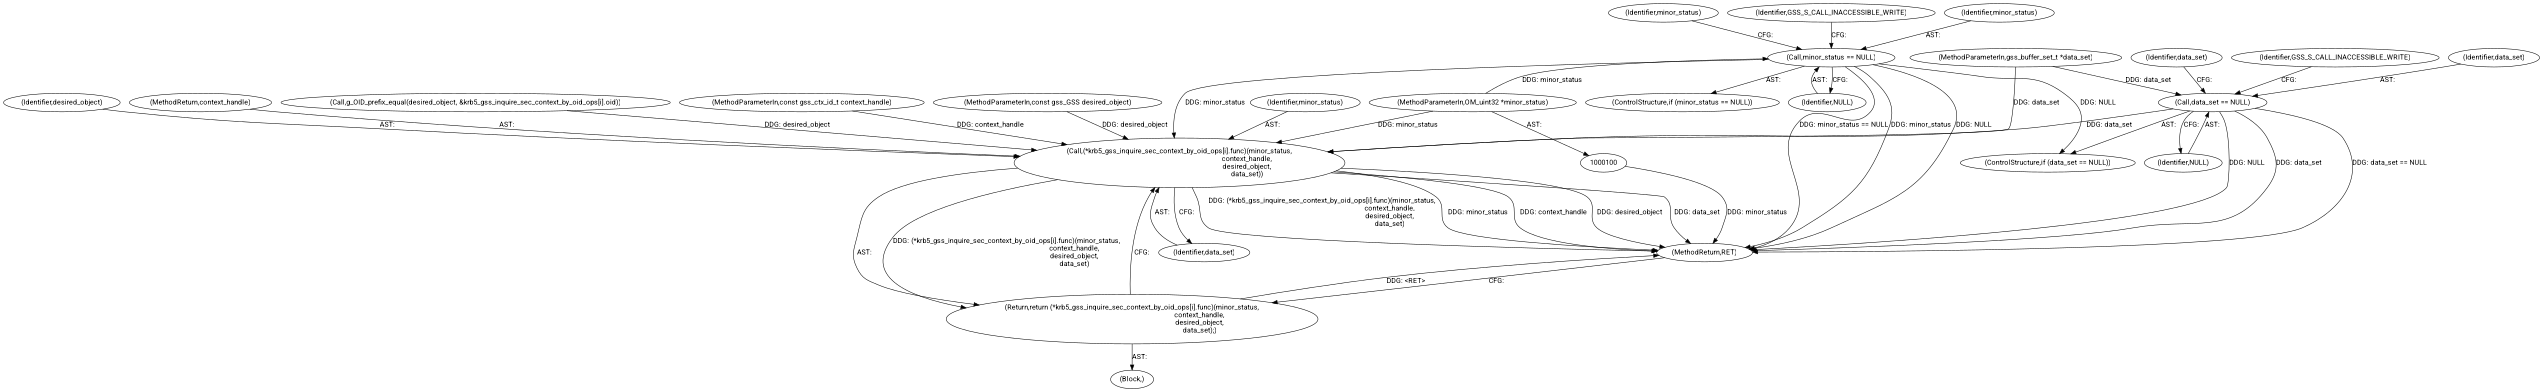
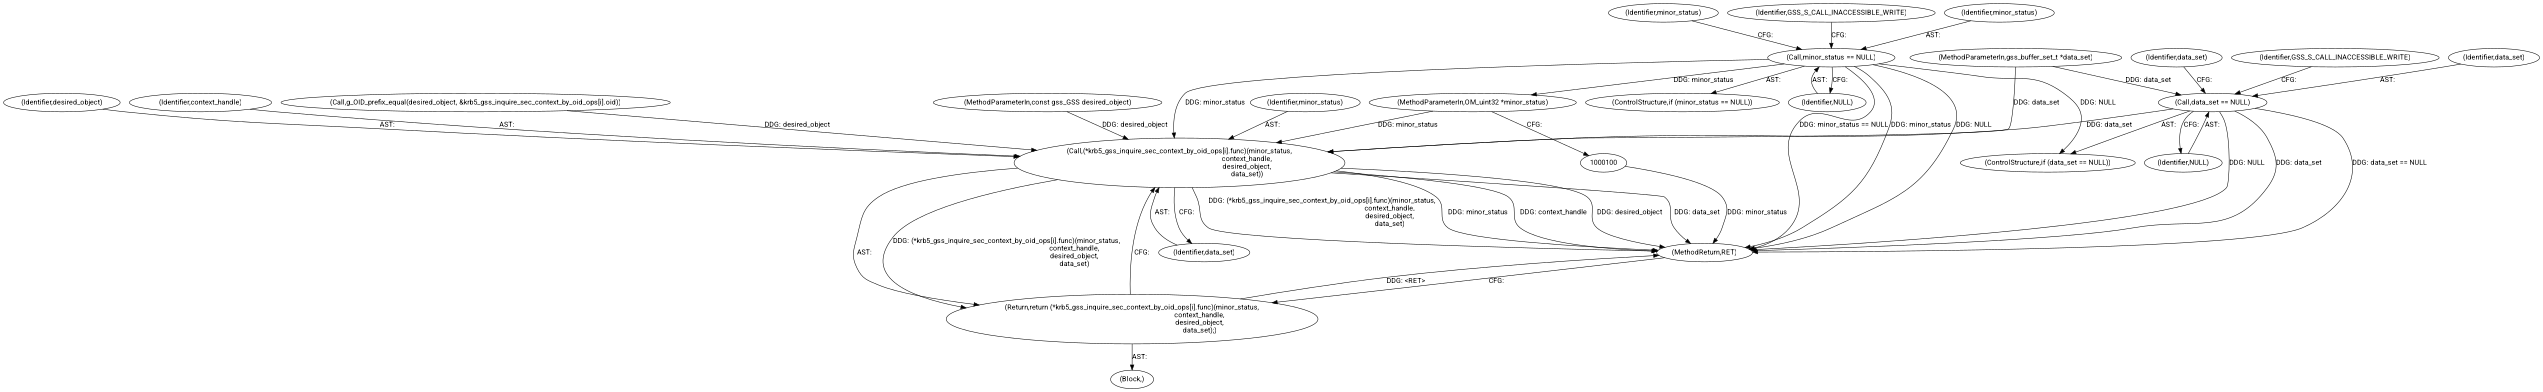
(1580, 67) -> (1660, 79)
(200, 103) -> (200, 103)
(802, 103) -> none
(1536, 125) -> (1536, 125)
